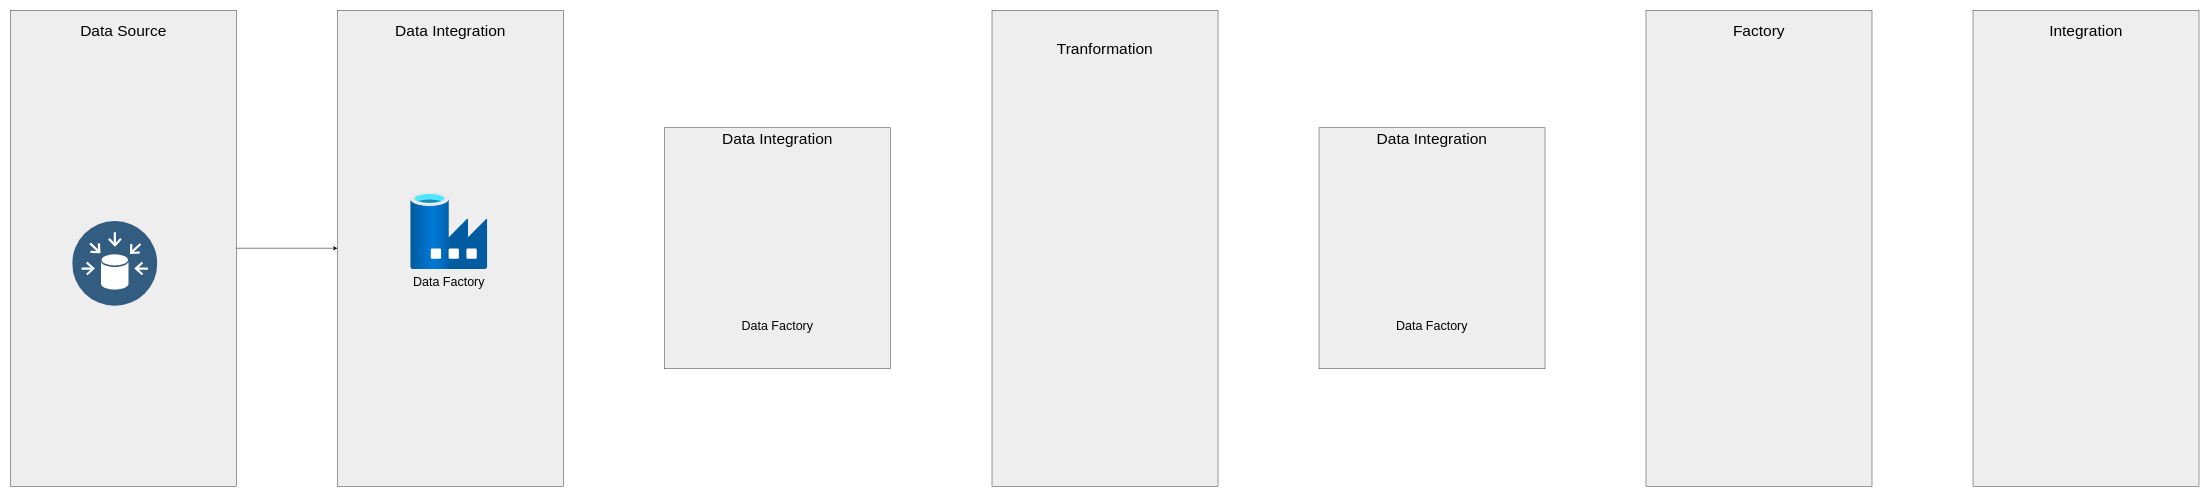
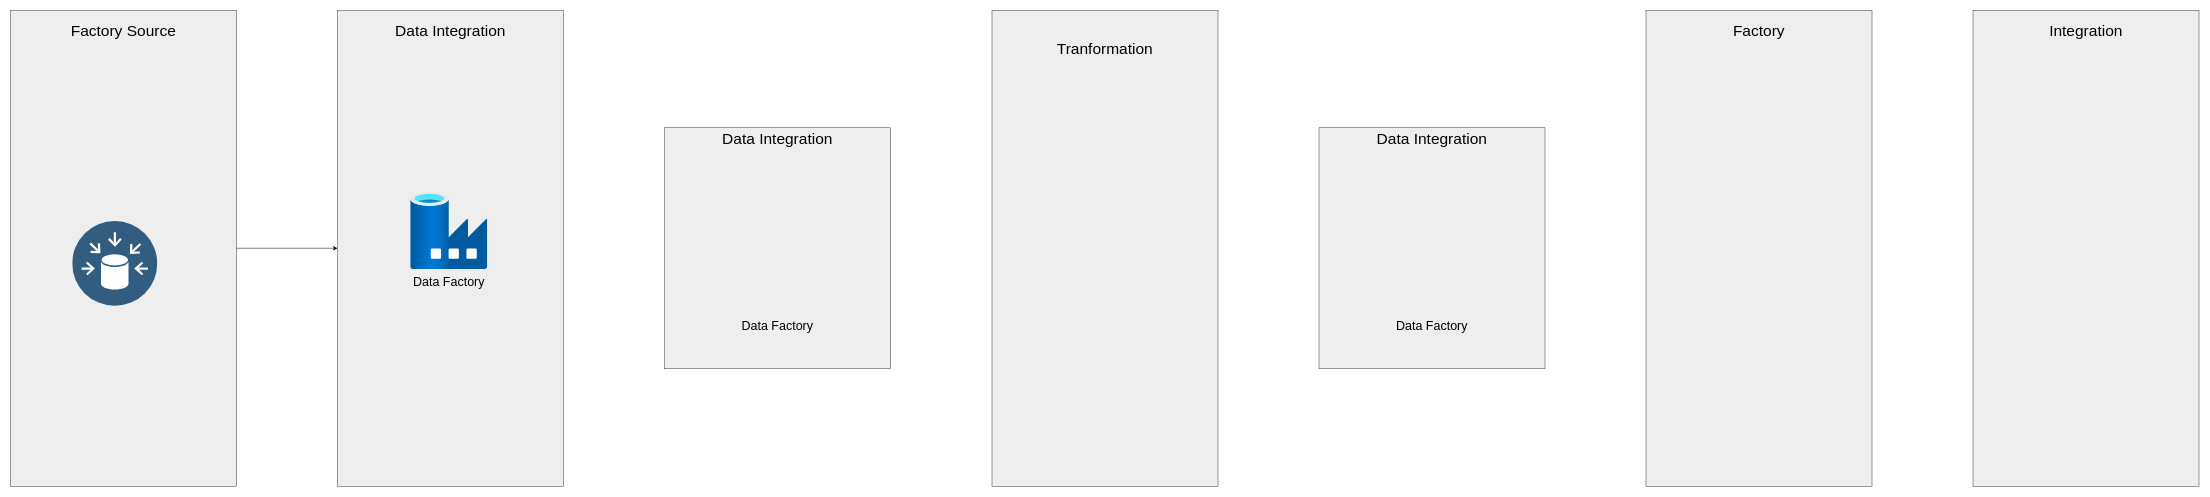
(123, 31) -> (123, 31)
